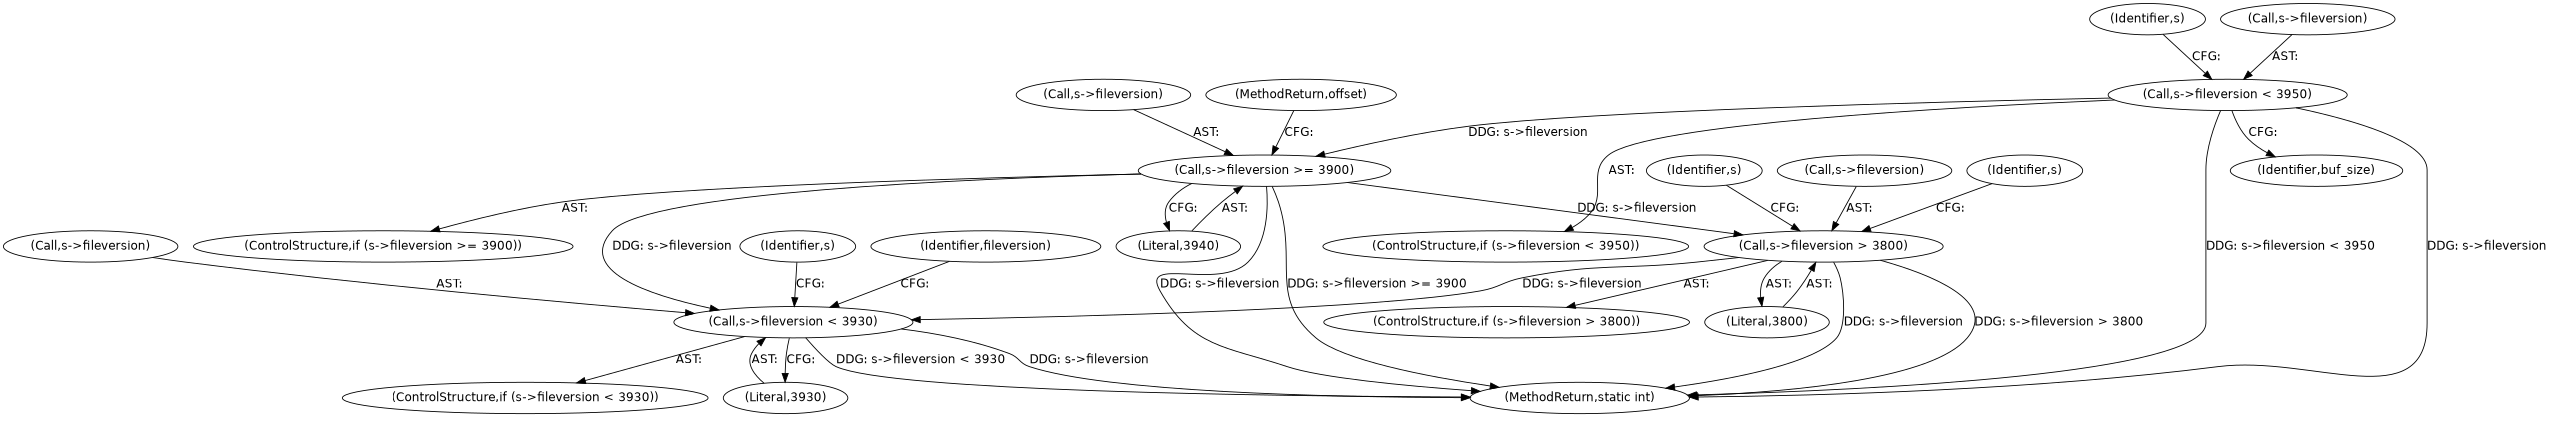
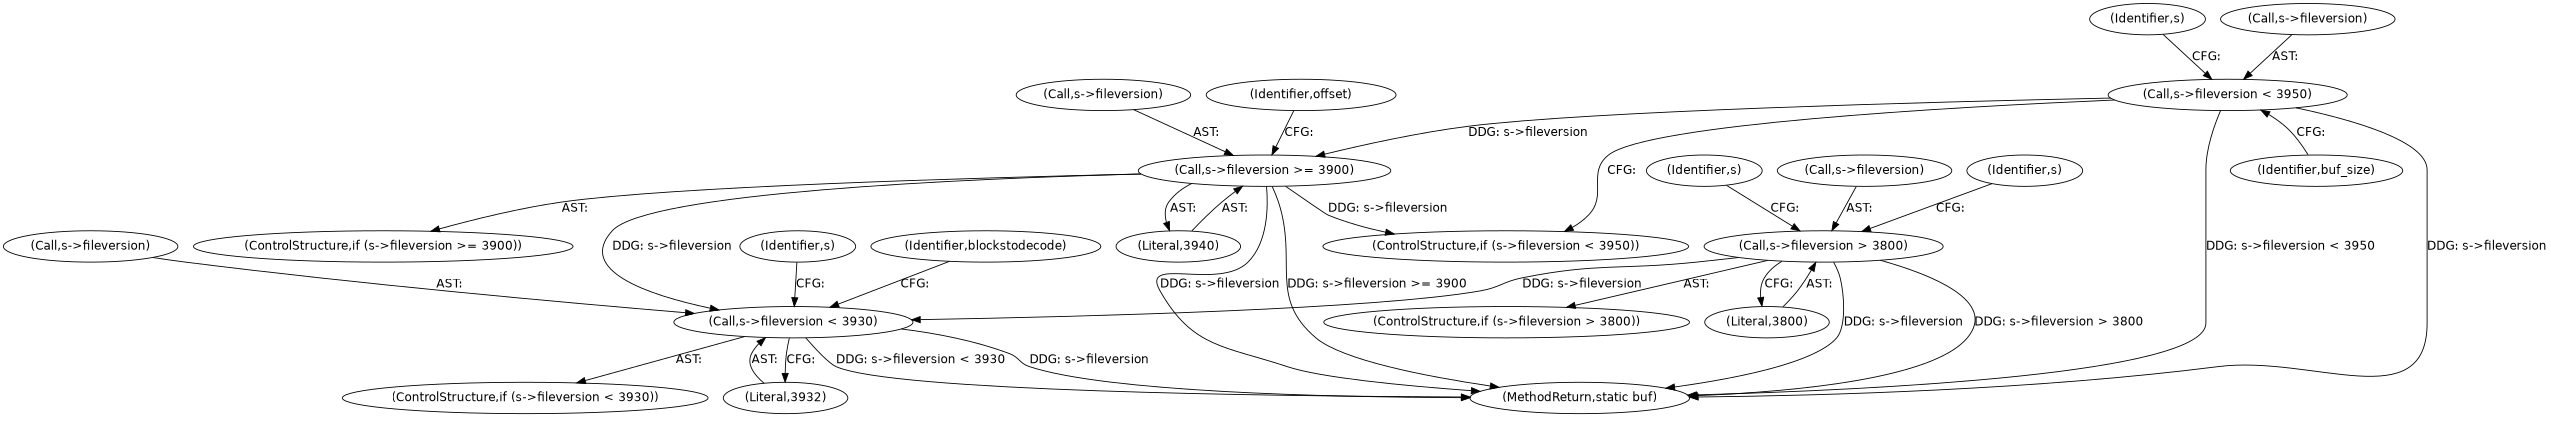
(1301, 95) -> (1301, 95)
(2245, 136) -> (2291, 132)
(1624, 171) -> (1624, 171)
(1541, 208) -> (1332, 217)
(1185, 209) -> (1185, 209)
(986, 246) -> (986, 246)
(1781, 284) -> (1781, 284)
(786, 398) -> (786, 398)
(1580, 398) -> (1580, 398)
